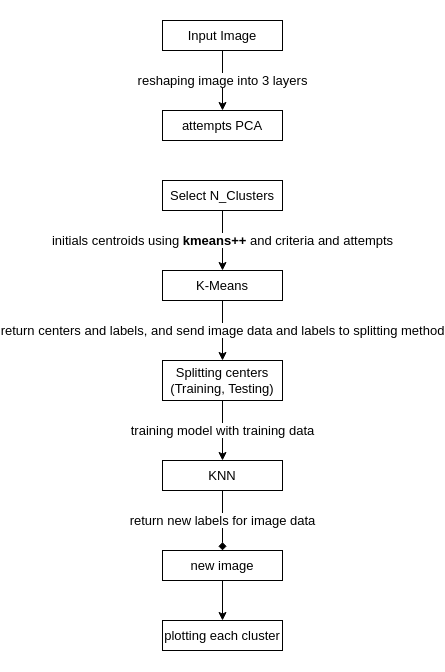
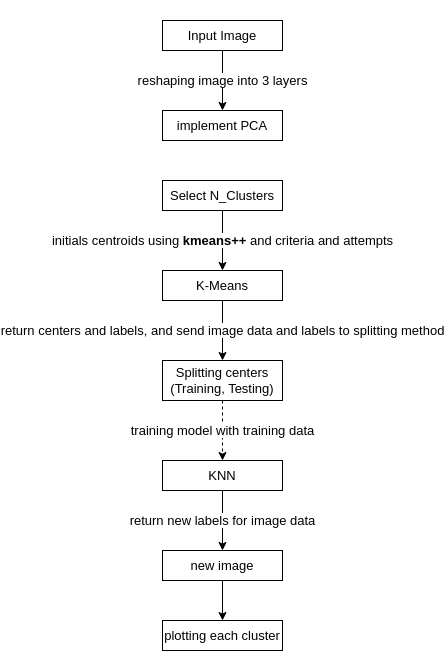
(223, 126) -> (223, 126)
(223, 413) -> (223, 413)
(223, 542) -> (223, 542)
